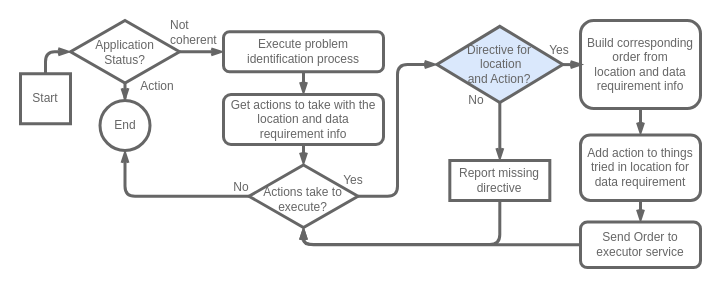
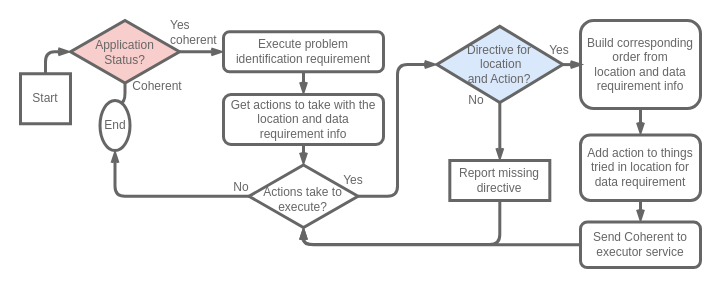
(197, 33) -> (197, 33)
(125, 52) -> (125, 52)
(304, 52) -> (304, 52)
(158, 87) -> (158, 87)
(125, 126) -> (115, 126)
(641, 245) -> (641, 245)
